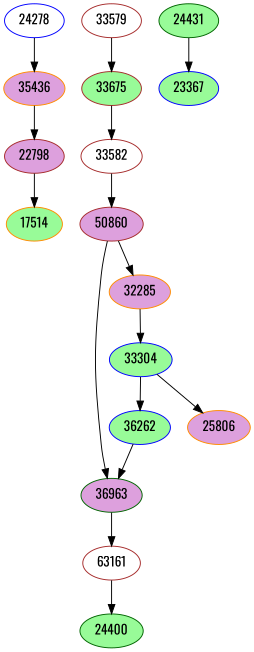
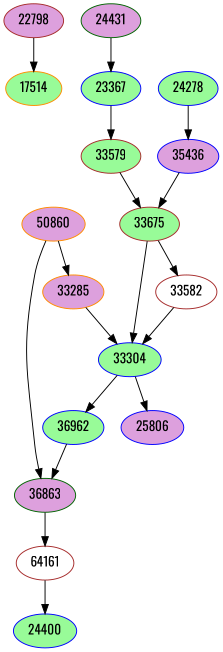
(34, 21) -> (188, 89)
(112, 21) -> (111, 156)
(189, 21) -> (111, 21)
(34, 89) -> (188, 156)
(34, 118) -> (171, 186)
none -> (111, 118)
(112, 186) -> (161, 322)
(112, 224) -> (54, 224)
none -> (140, 287)
(140, 292) -> (73, 292)
(140, 428) -> (73, 428)
(219, 428) -> (152, 428)
(112, 495) -> (45, 495)
(112, 563) -> (45, 563)
(112, 631) -> (45, 631)
